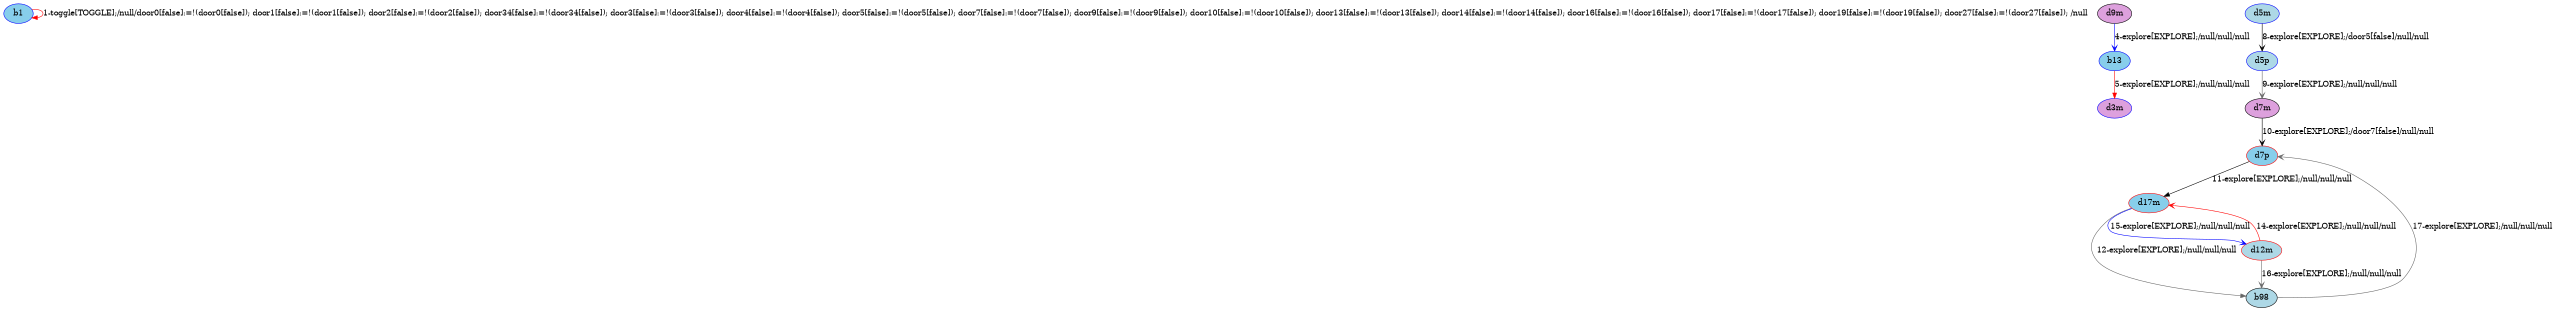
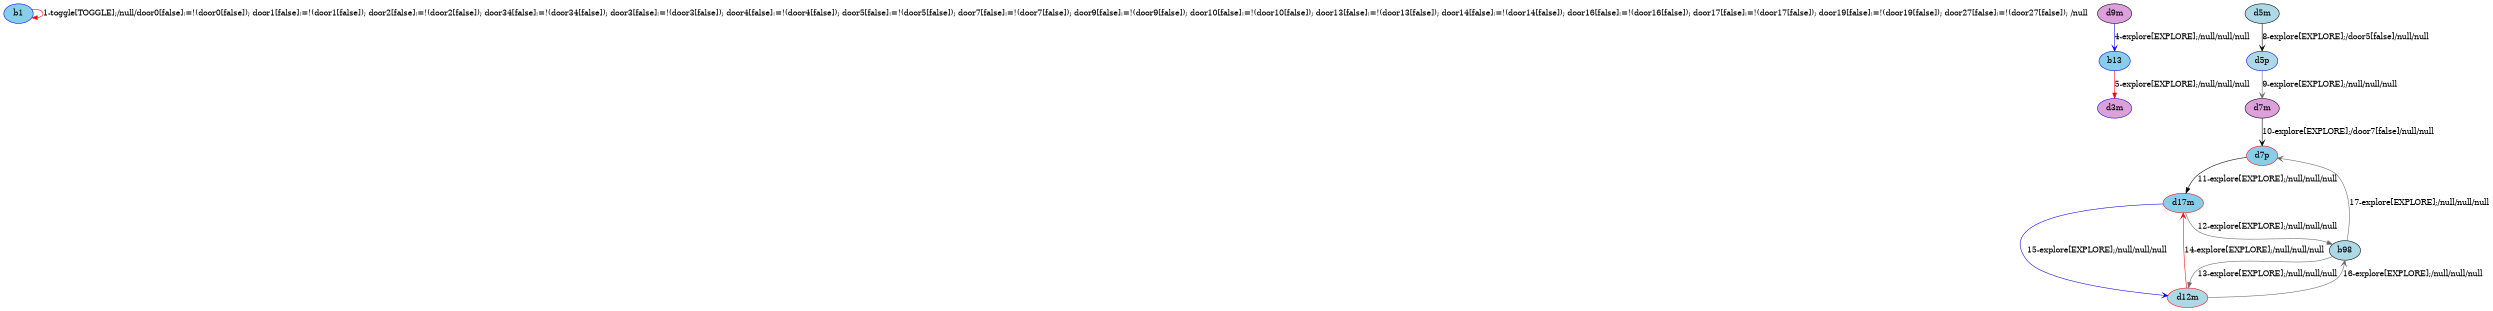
(2262, 14) -> (2262, 14)
none -> (2257, 261)
